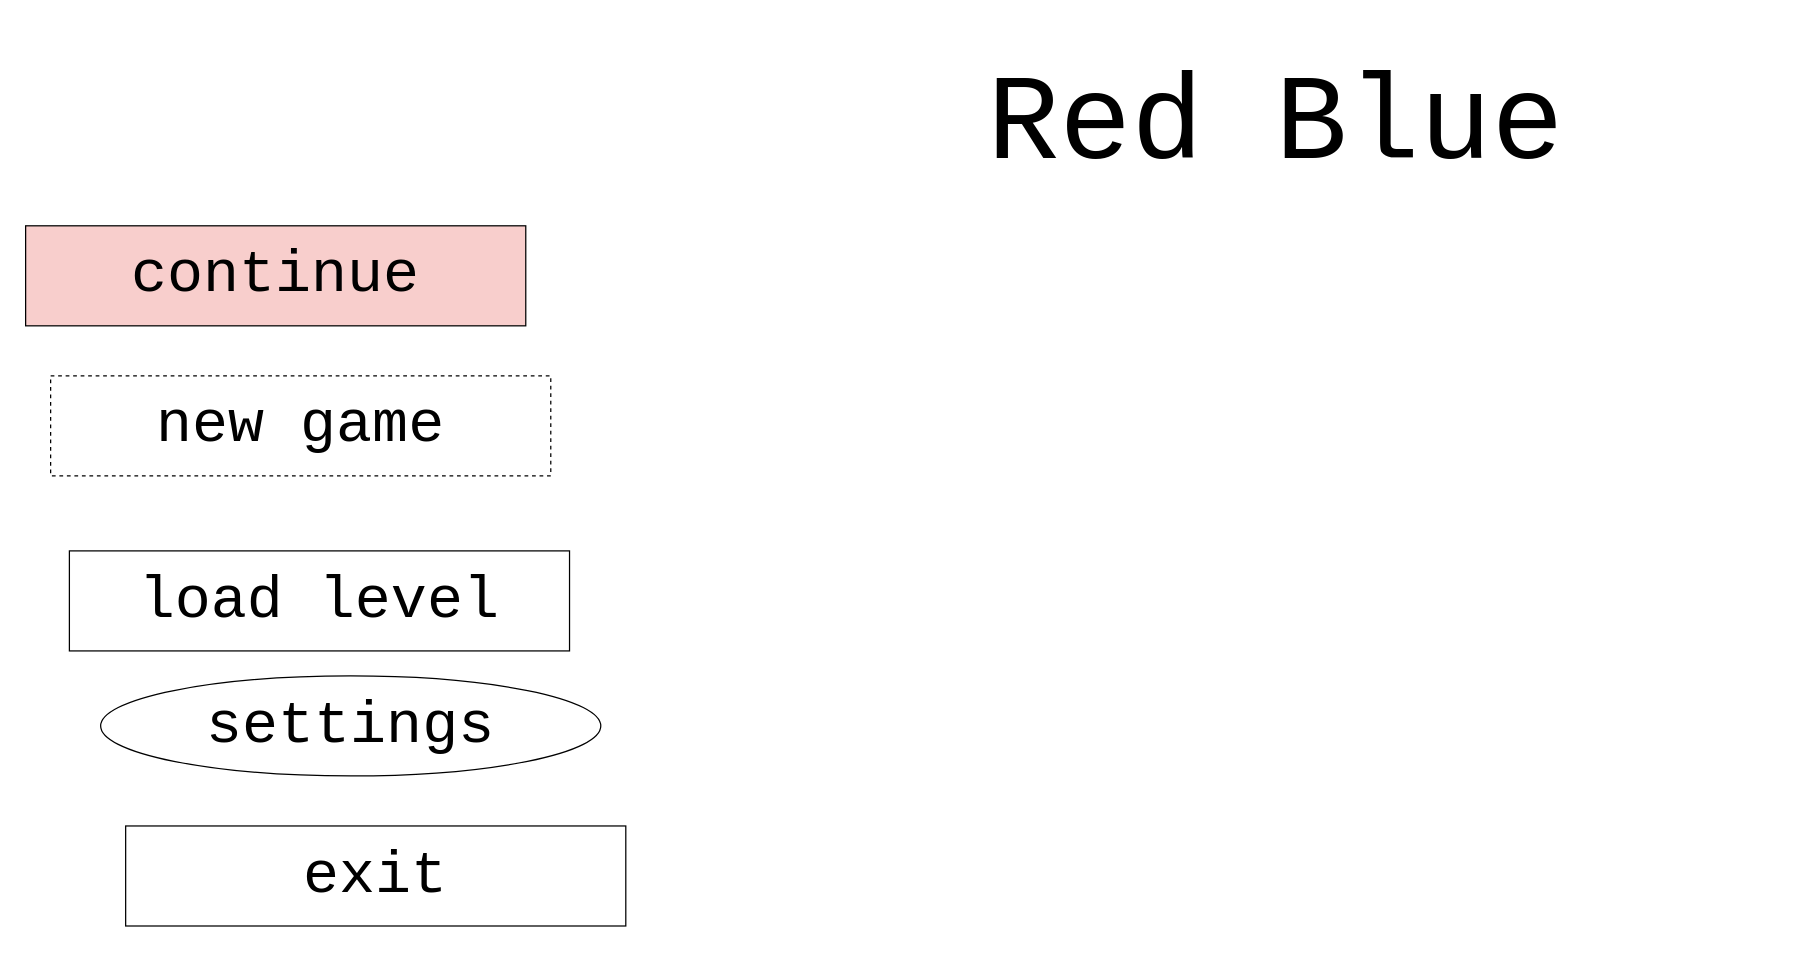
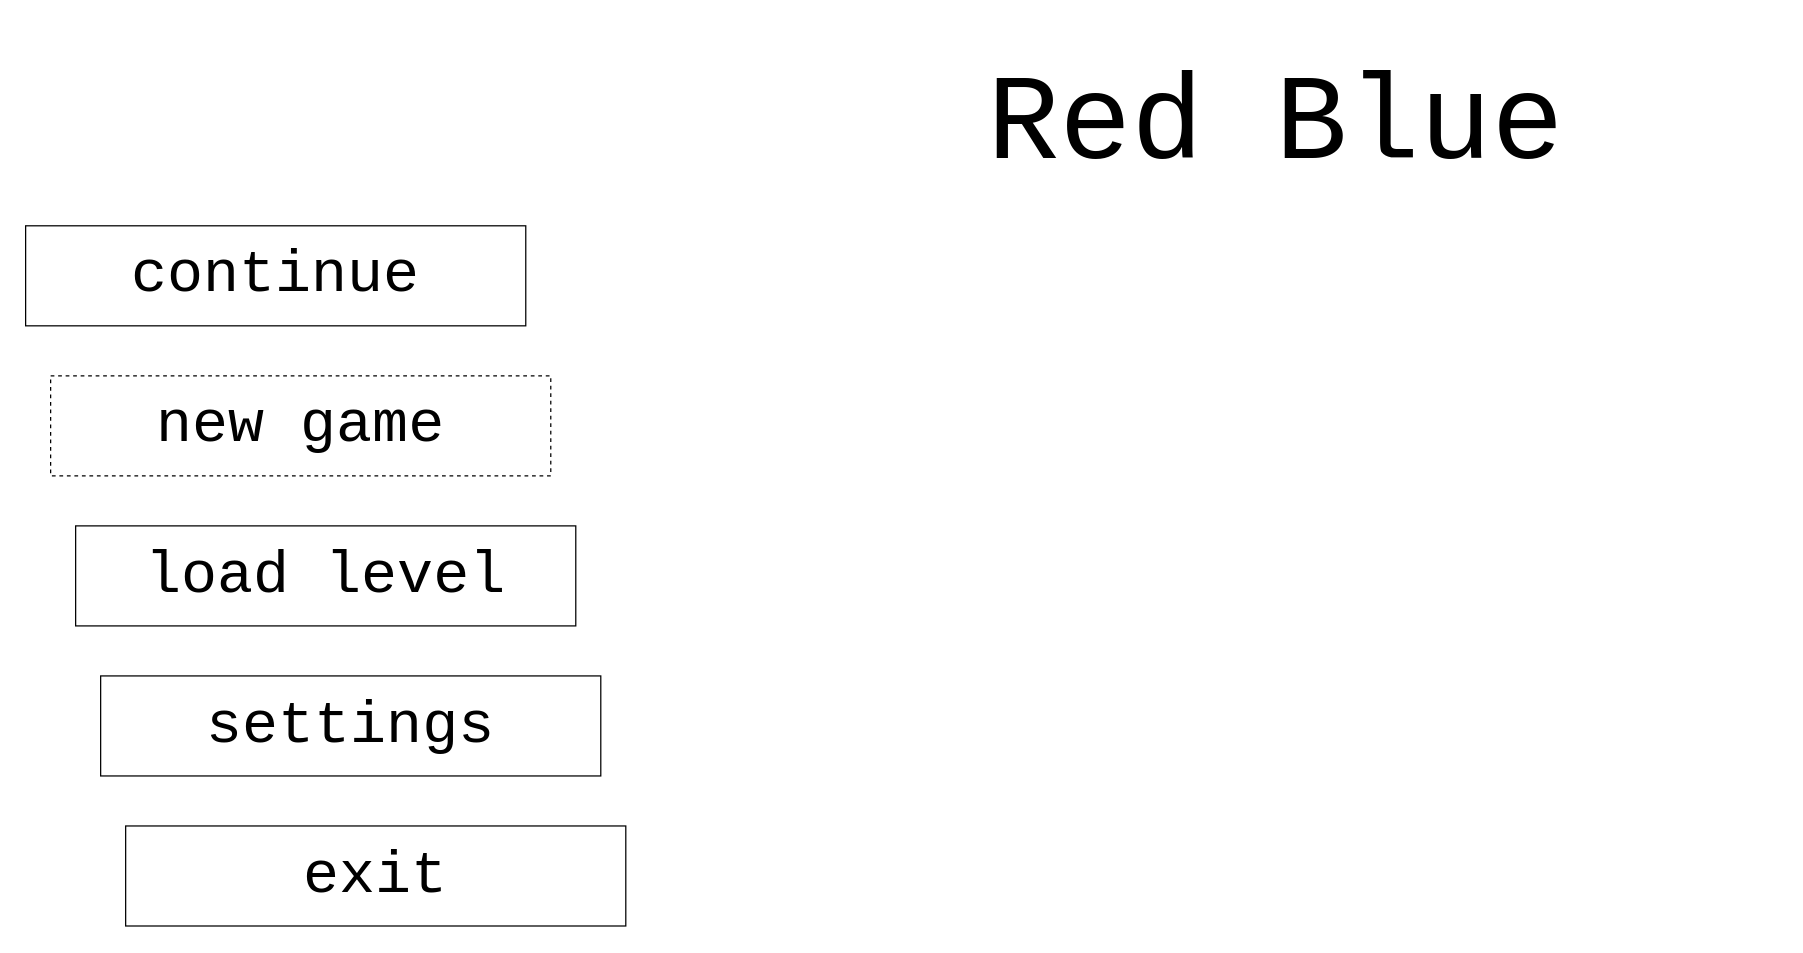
(276, 276) -> (276, 276)
(319, 601) -> (326, 576)
(351, 726) -> (351, 726)
